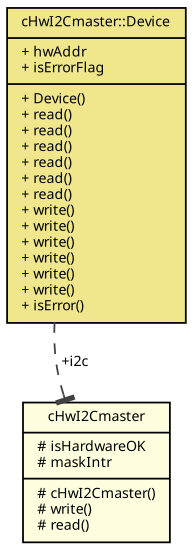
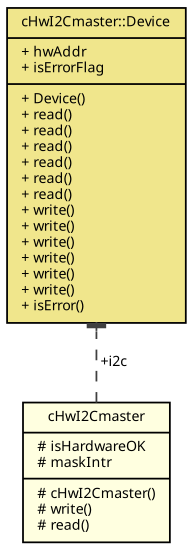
(56, 359) -> (96, 367)
